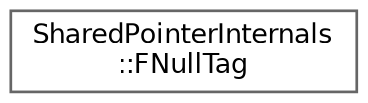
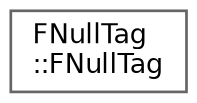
(184, 51) -> (99, 51)
